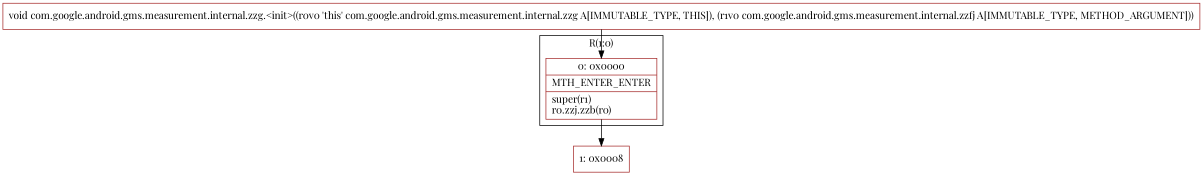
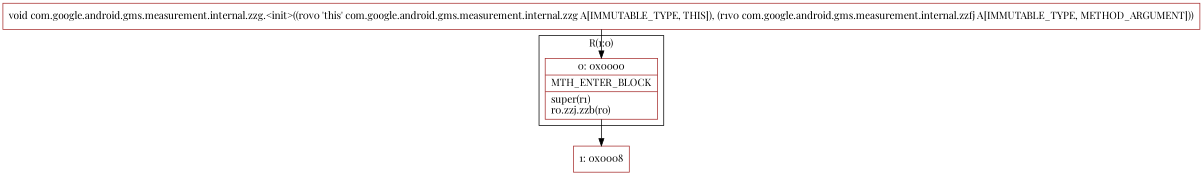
(601, 83) -> (601, 83)
